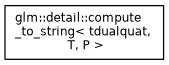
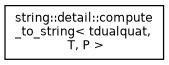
(84, 32) -> (84, 32)
